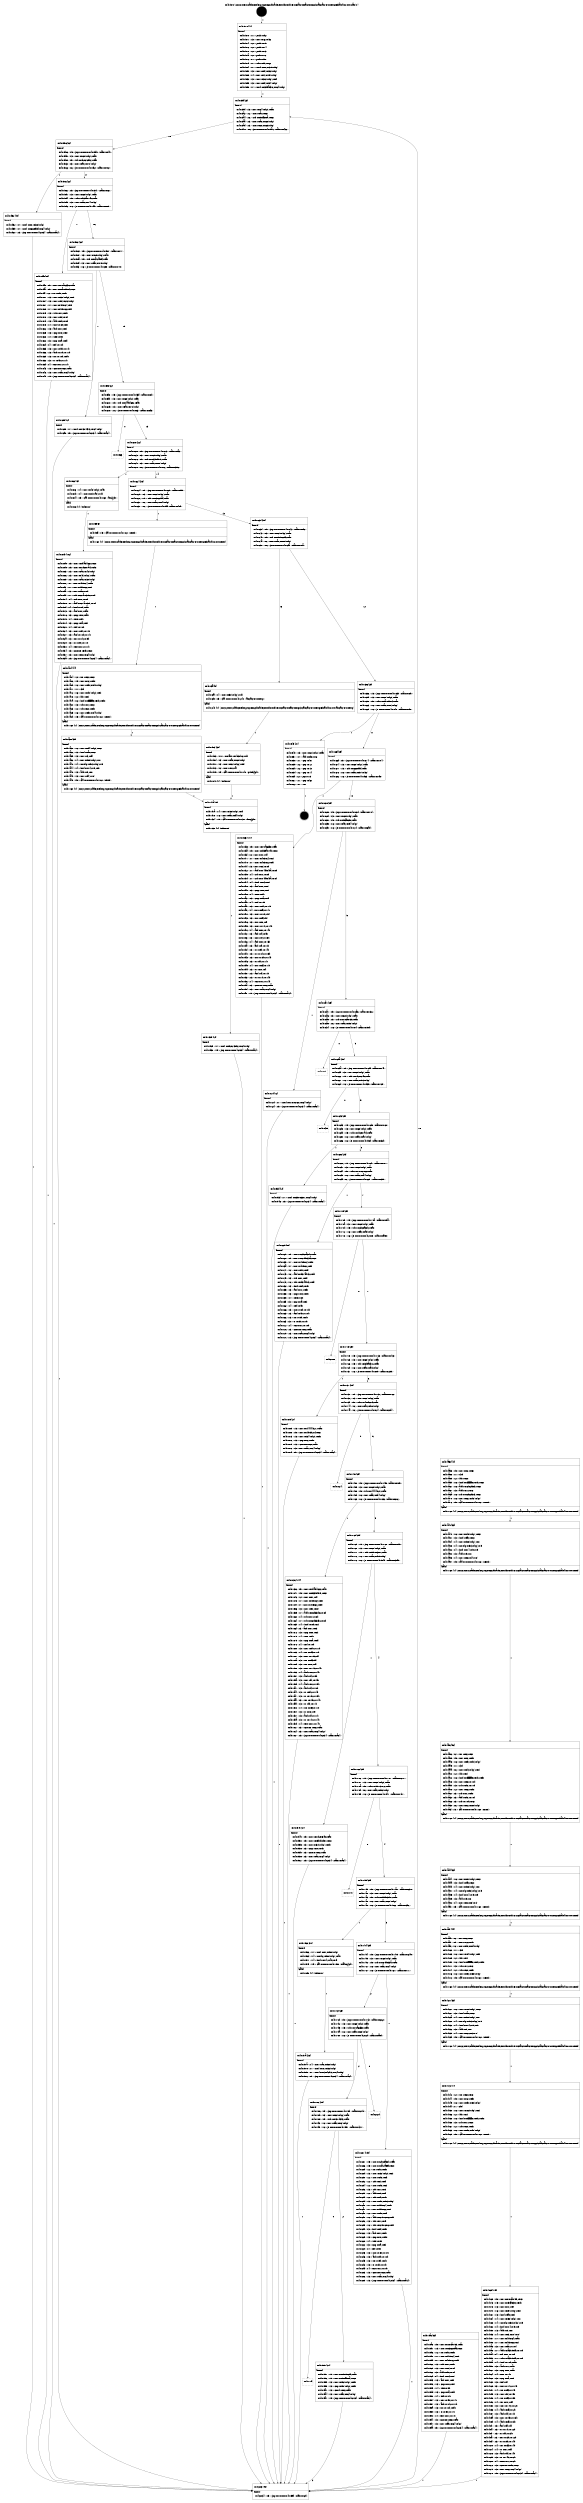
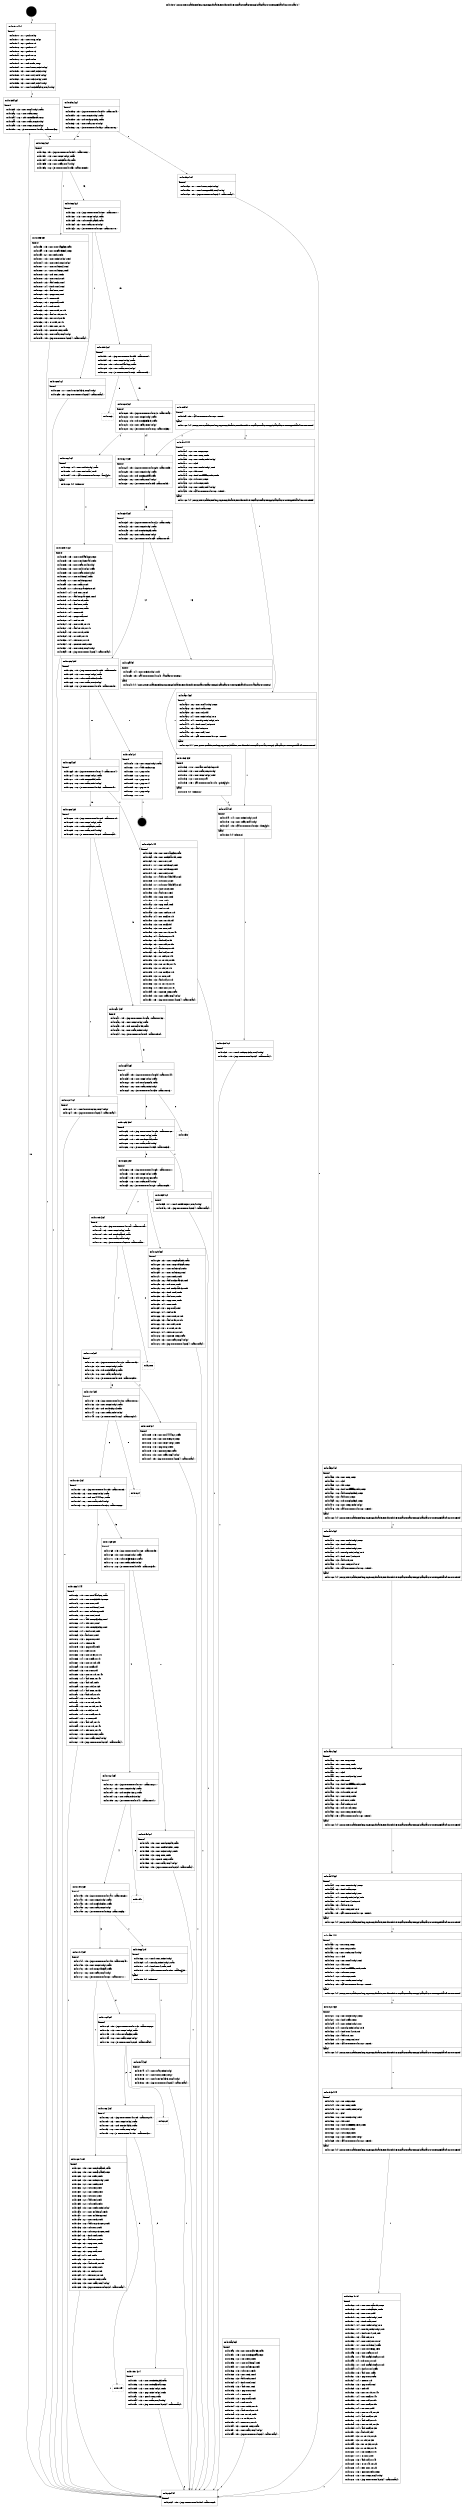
(174, 135) -> (47, 136)
(157, 515) -> (174, 439)
(322, 1072) -> none
